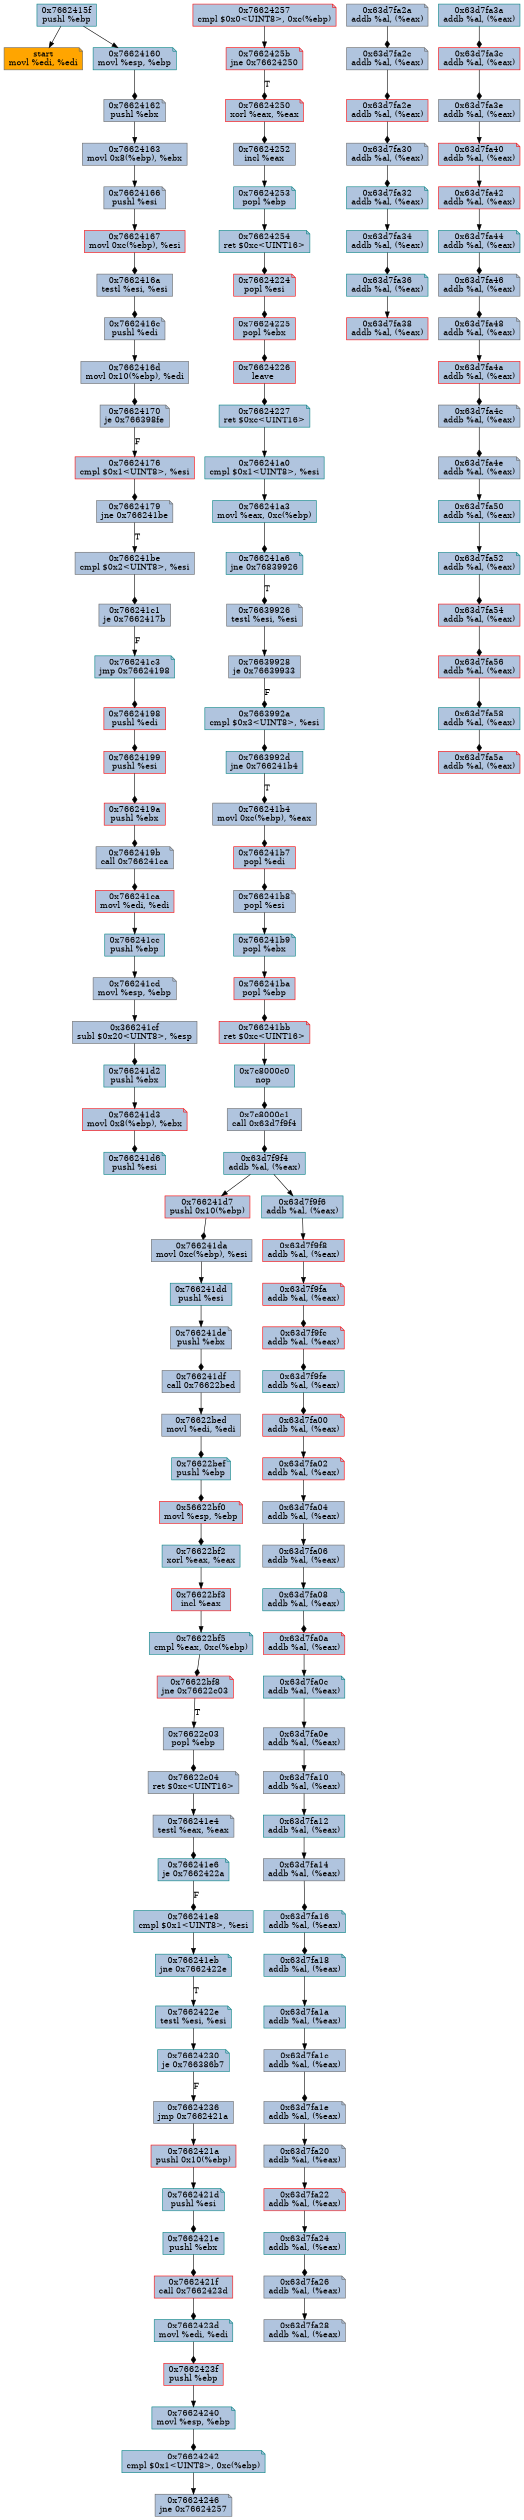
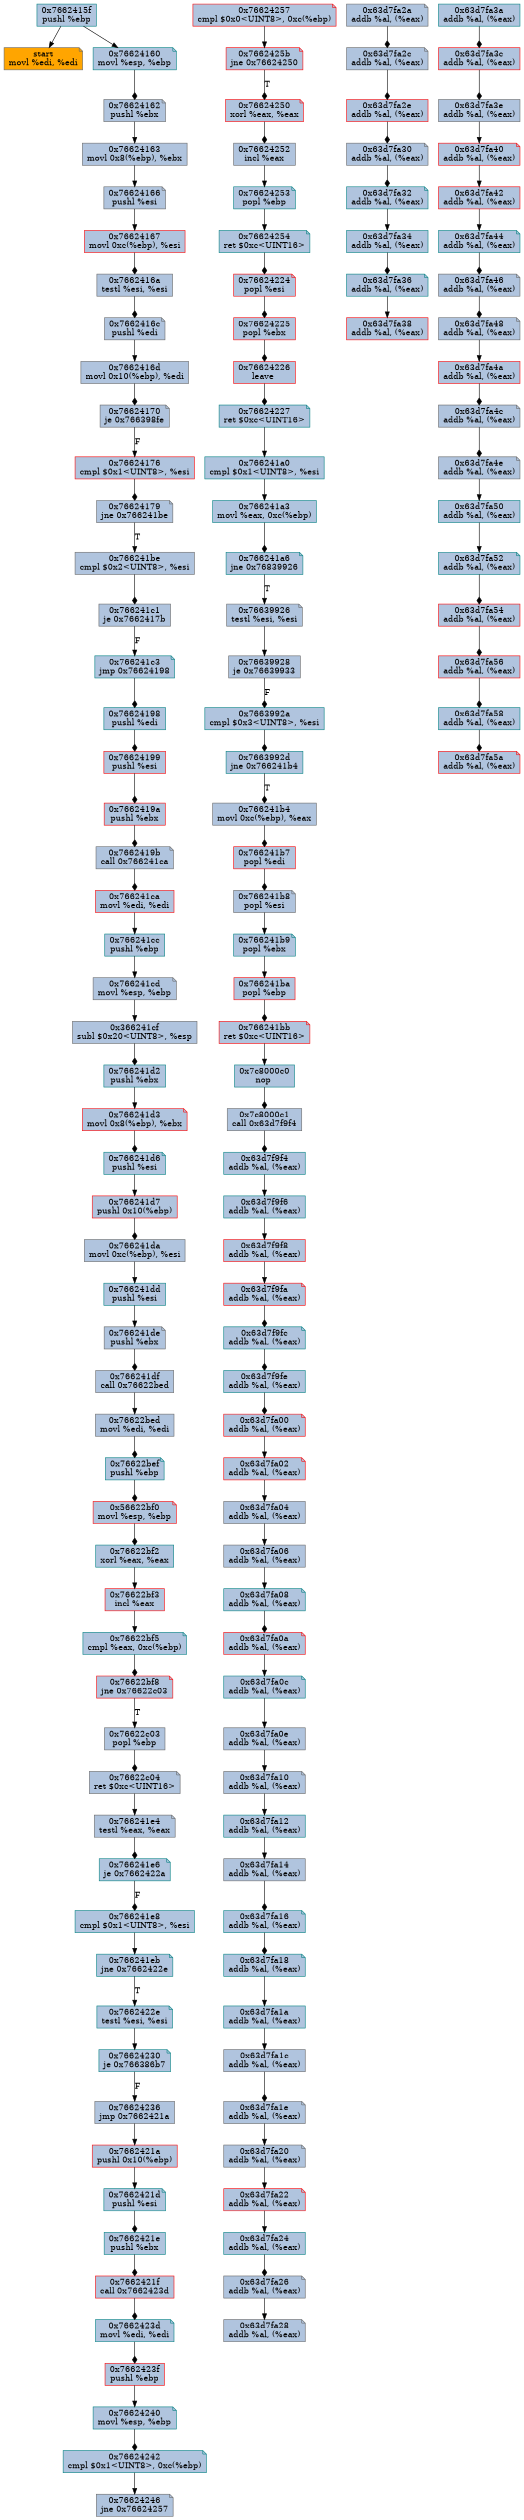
(264, 586) -> (264, 586)
(135, 719) -> (135, 719)
(238, 1183) -> (135, 1182)
(303, 1338) -> (264, 1338)
